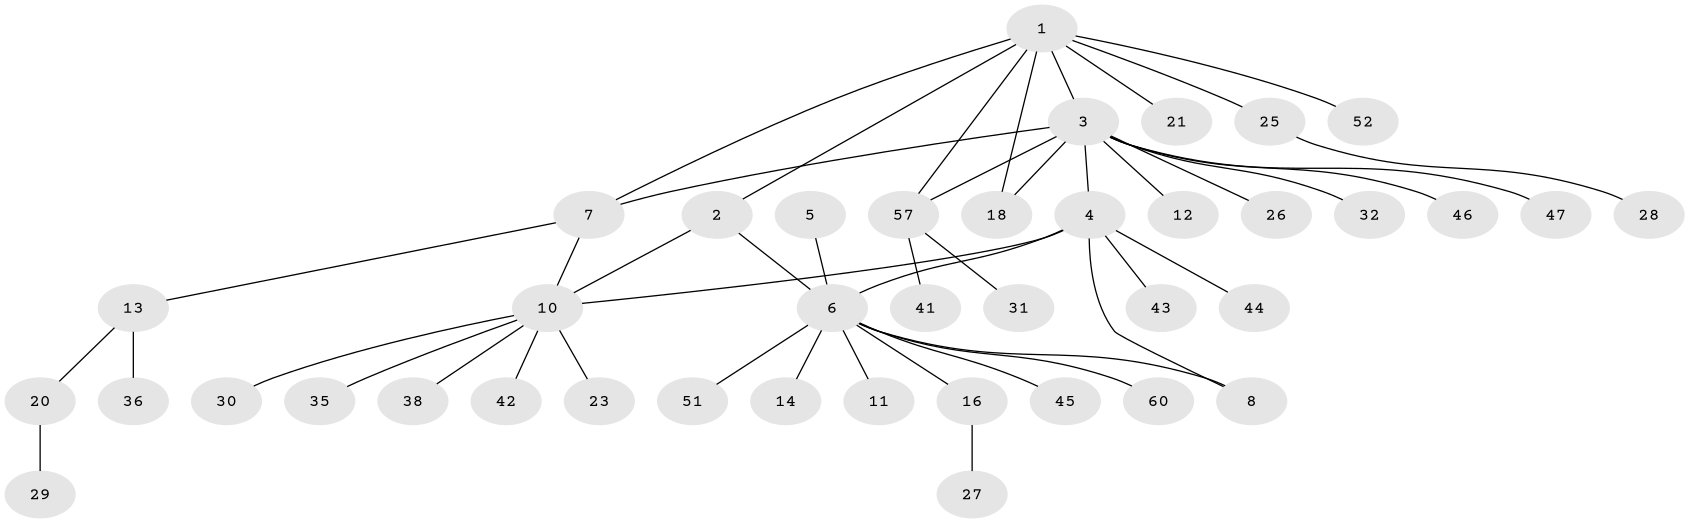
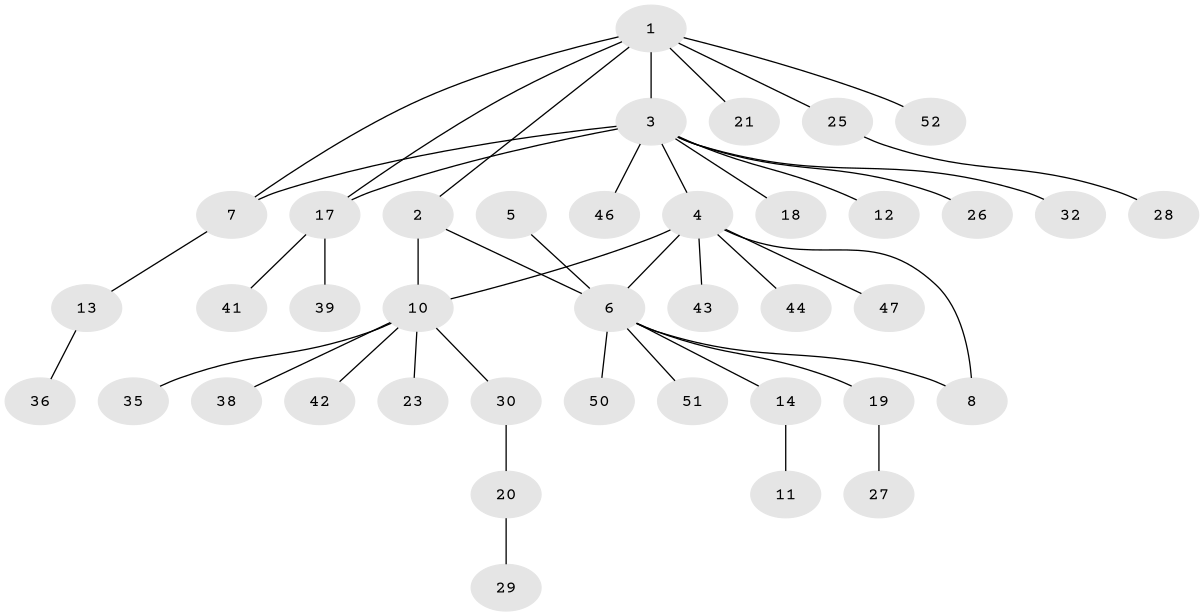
(1019, 122) -> none
(1362, 169) -> (793, 261)
(904, 215) -> (325, 215)
(568, 262) -> none
(1019, 308) -> (325, 308)
(87, 355) -> (506, 448)
(856, 355) -> (786, 448)
(972, 401) -> (879, 401)
(1065, 401) -> none
(1159, 401) -> (599, 401)
